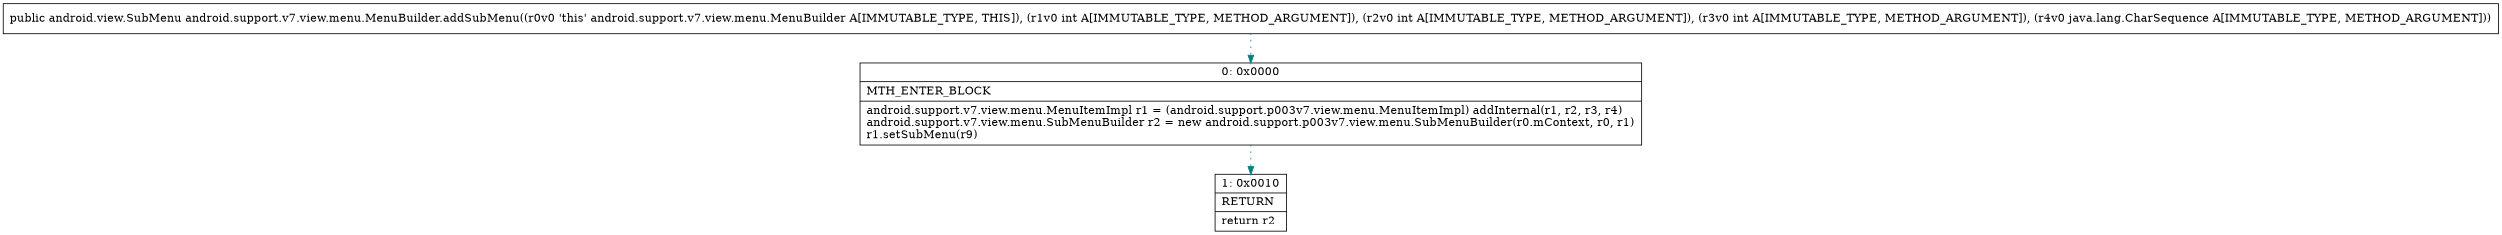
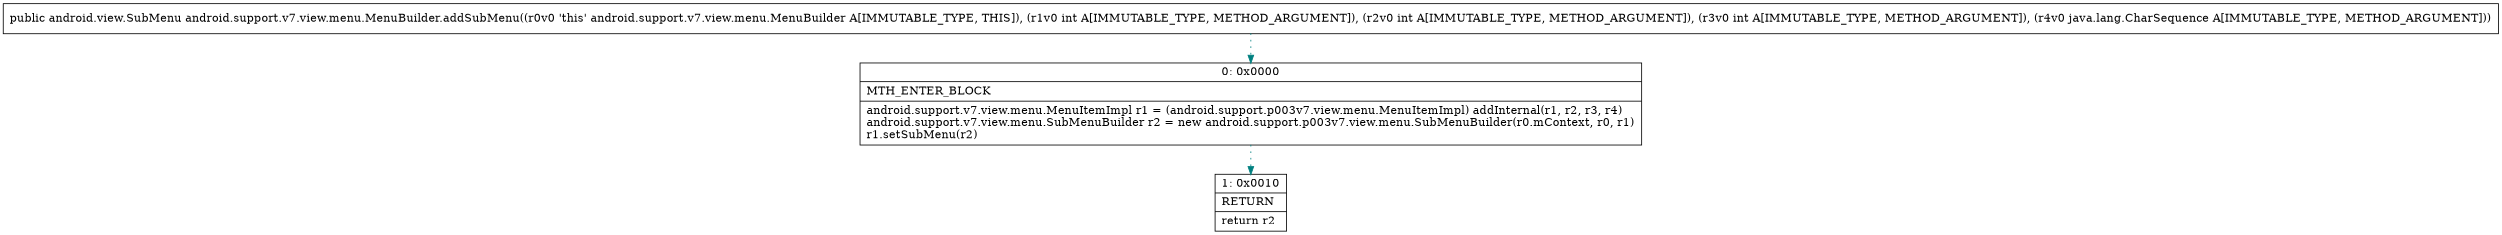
(922, 135) -> (922, 135)
